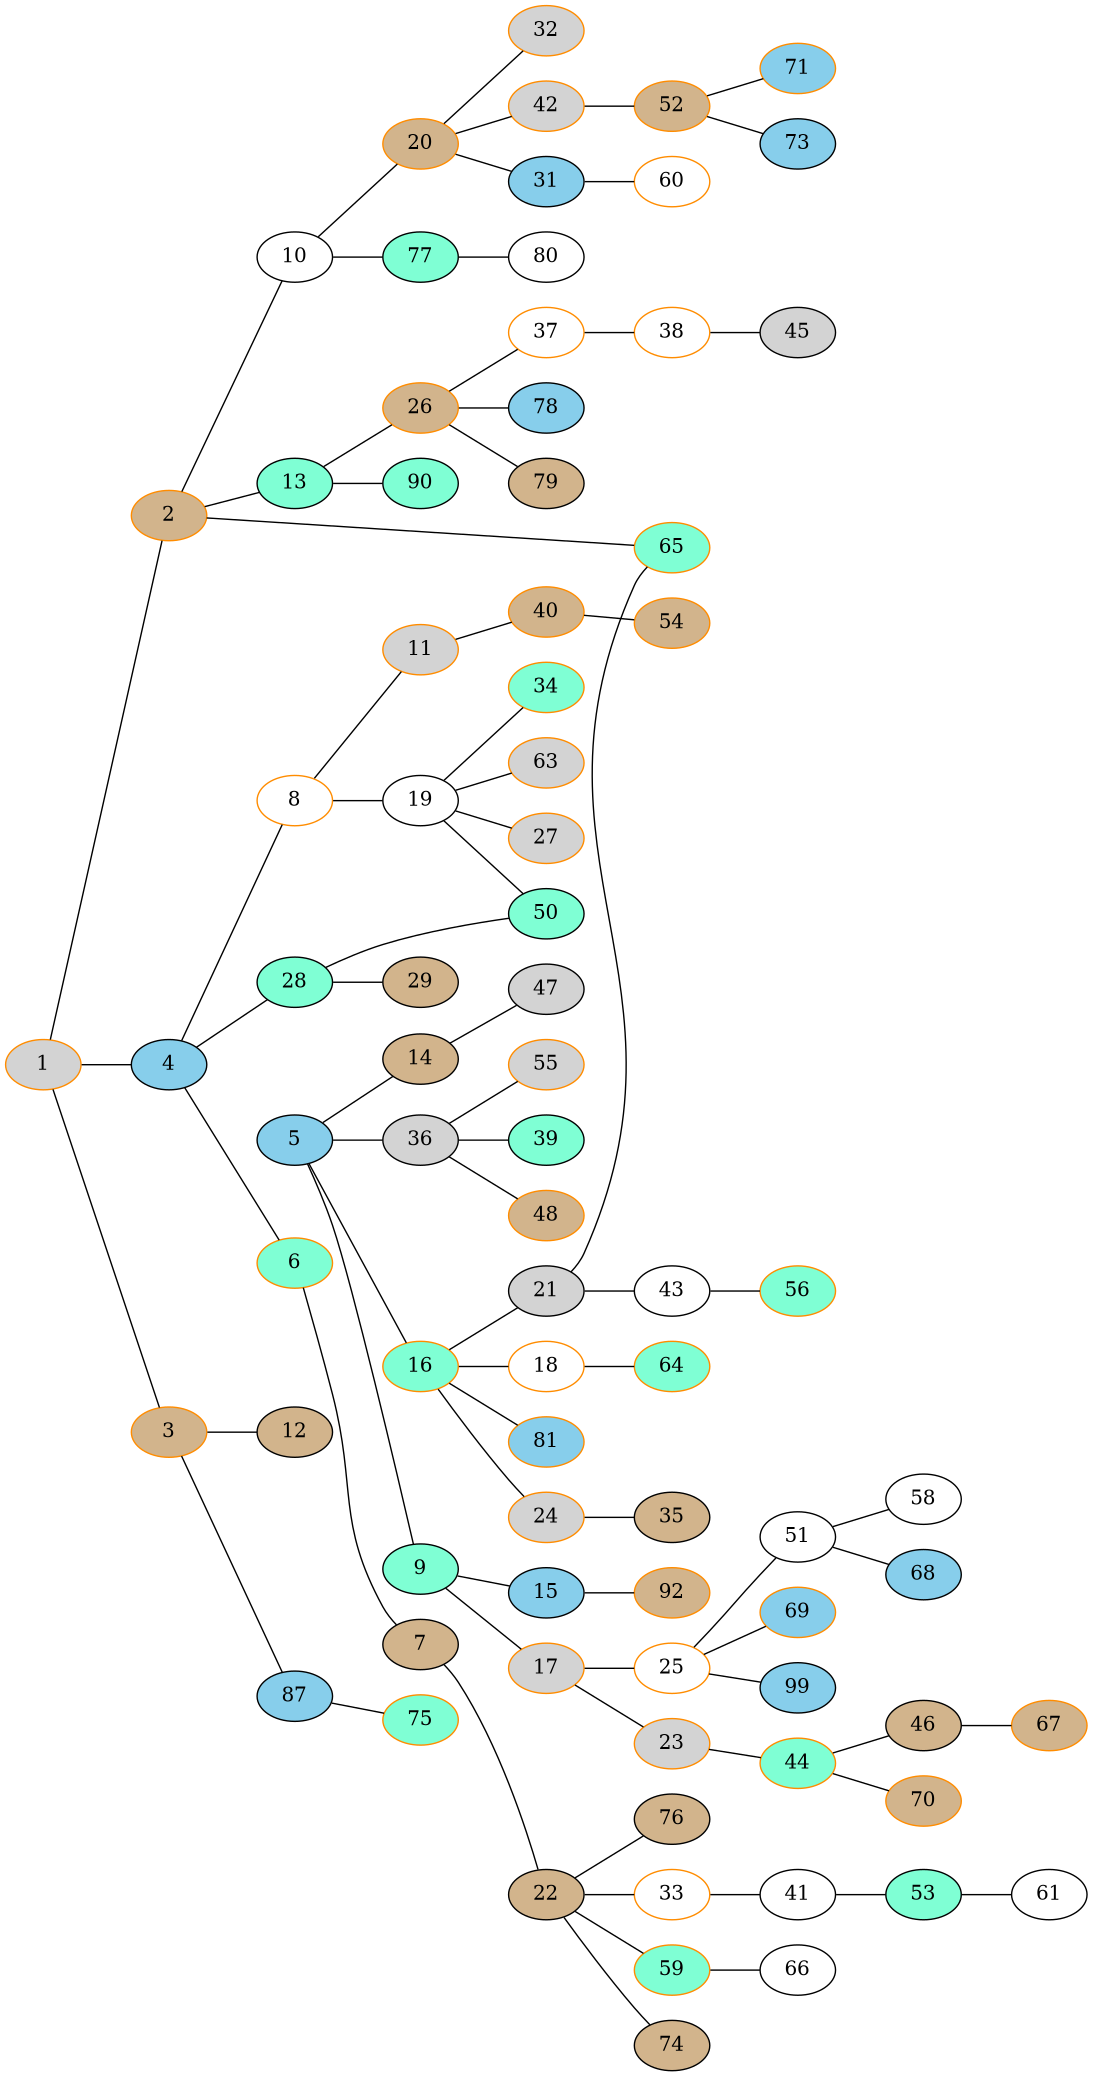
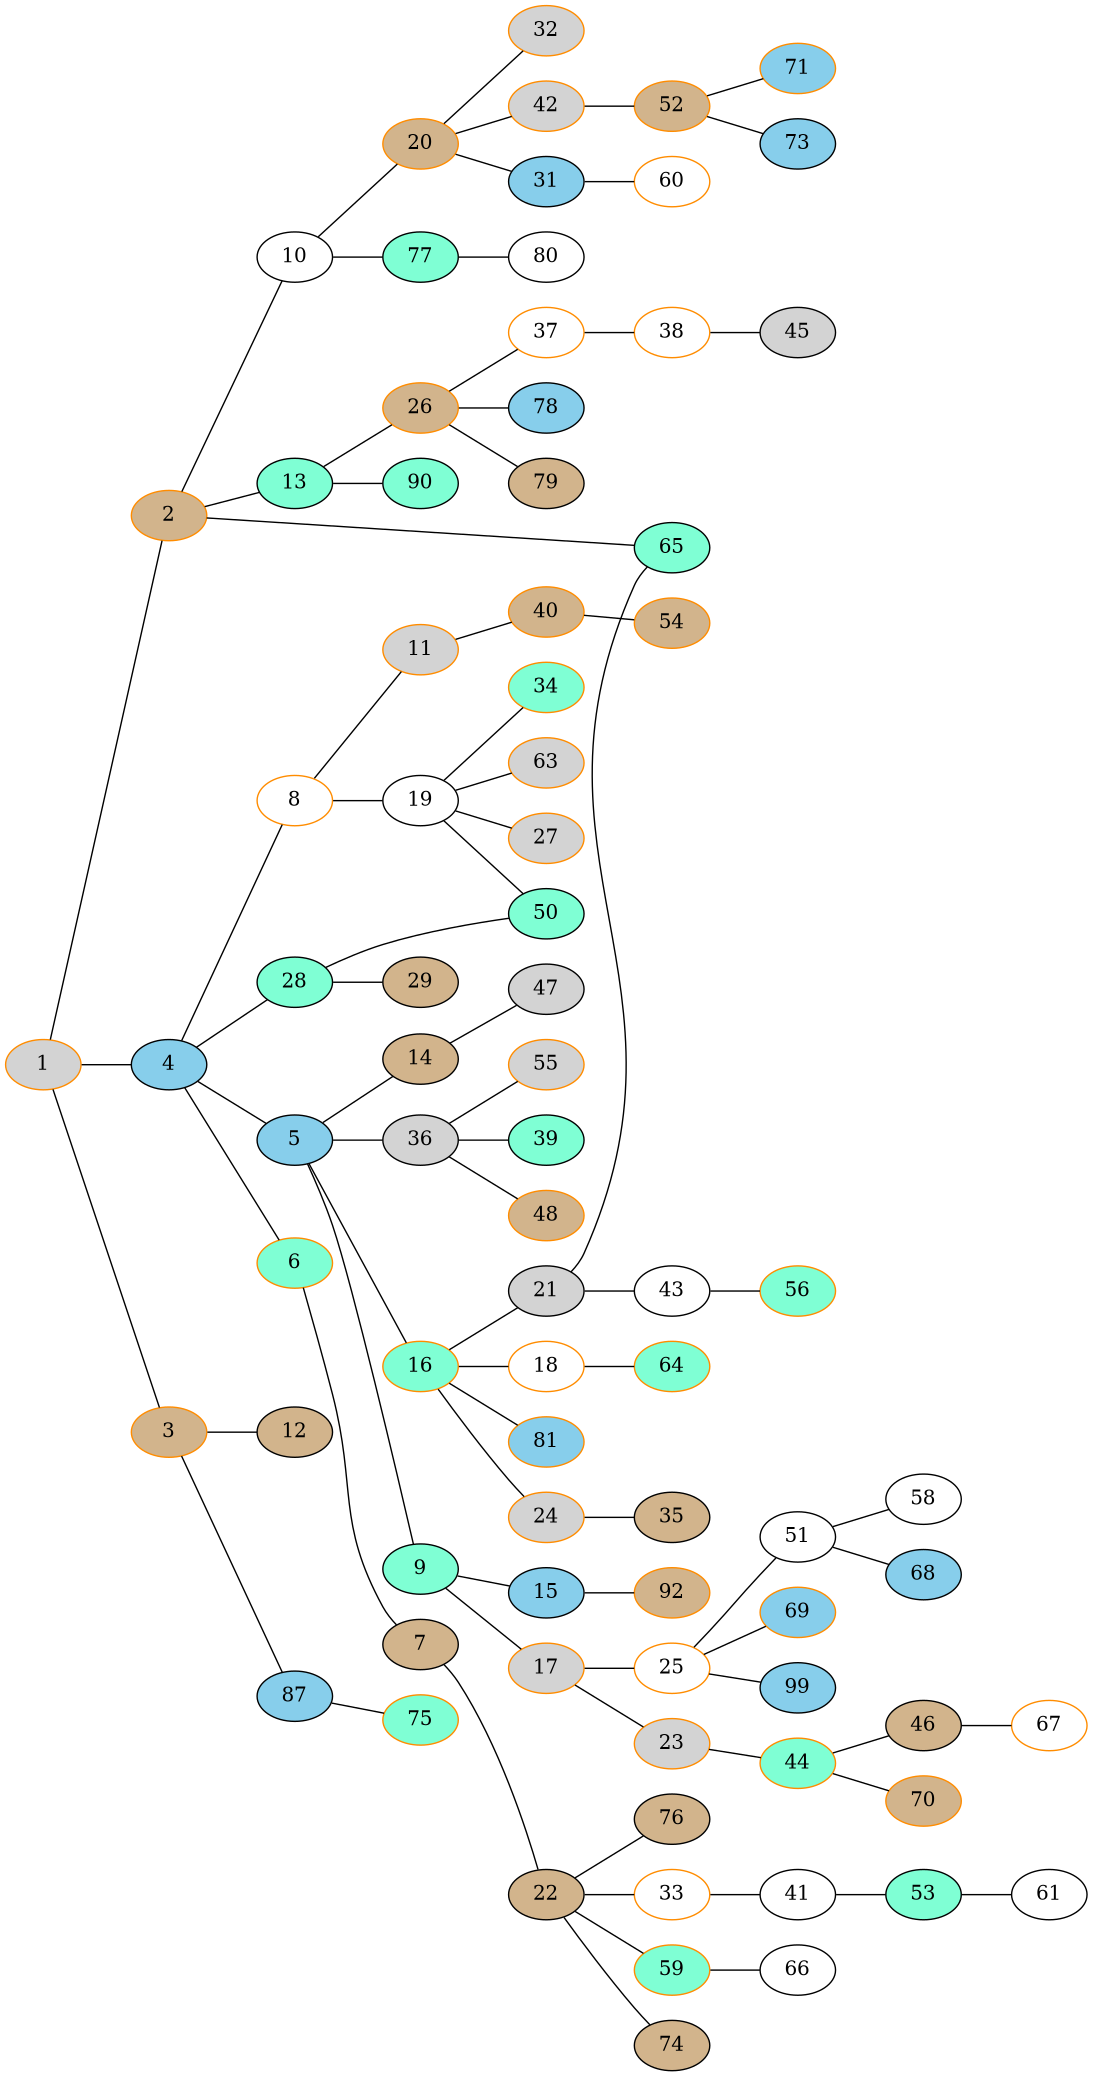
(672, 548) -> (672, 548)
none -> (232, 1102)
(1049, 1726) -> (1049, 1726)
